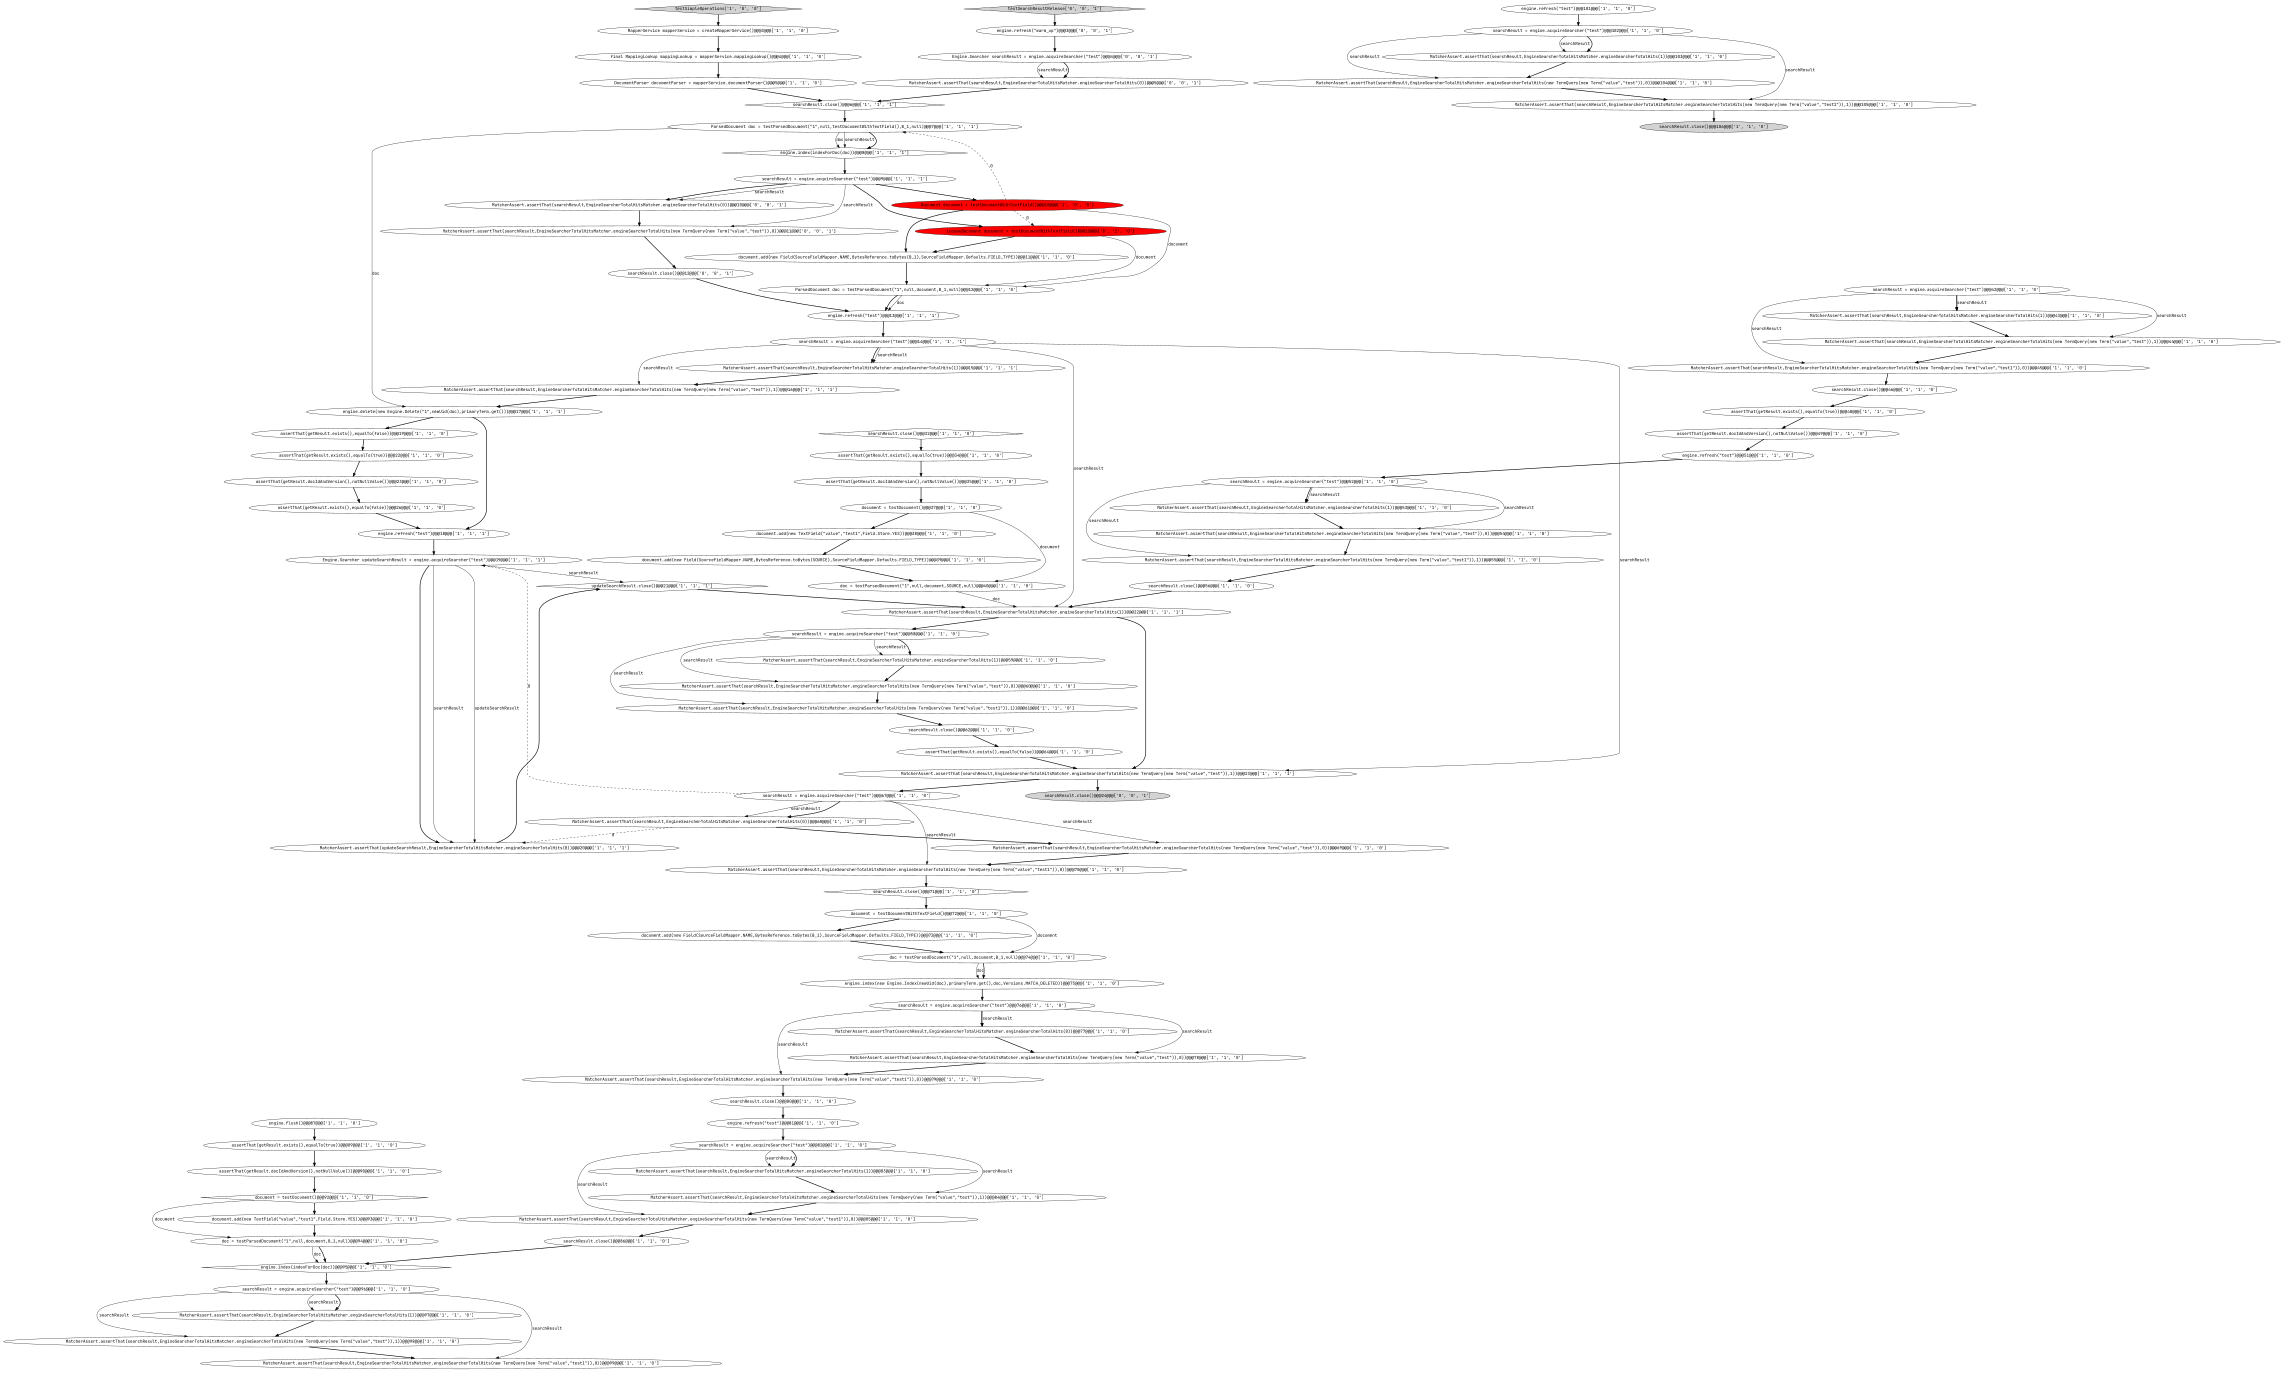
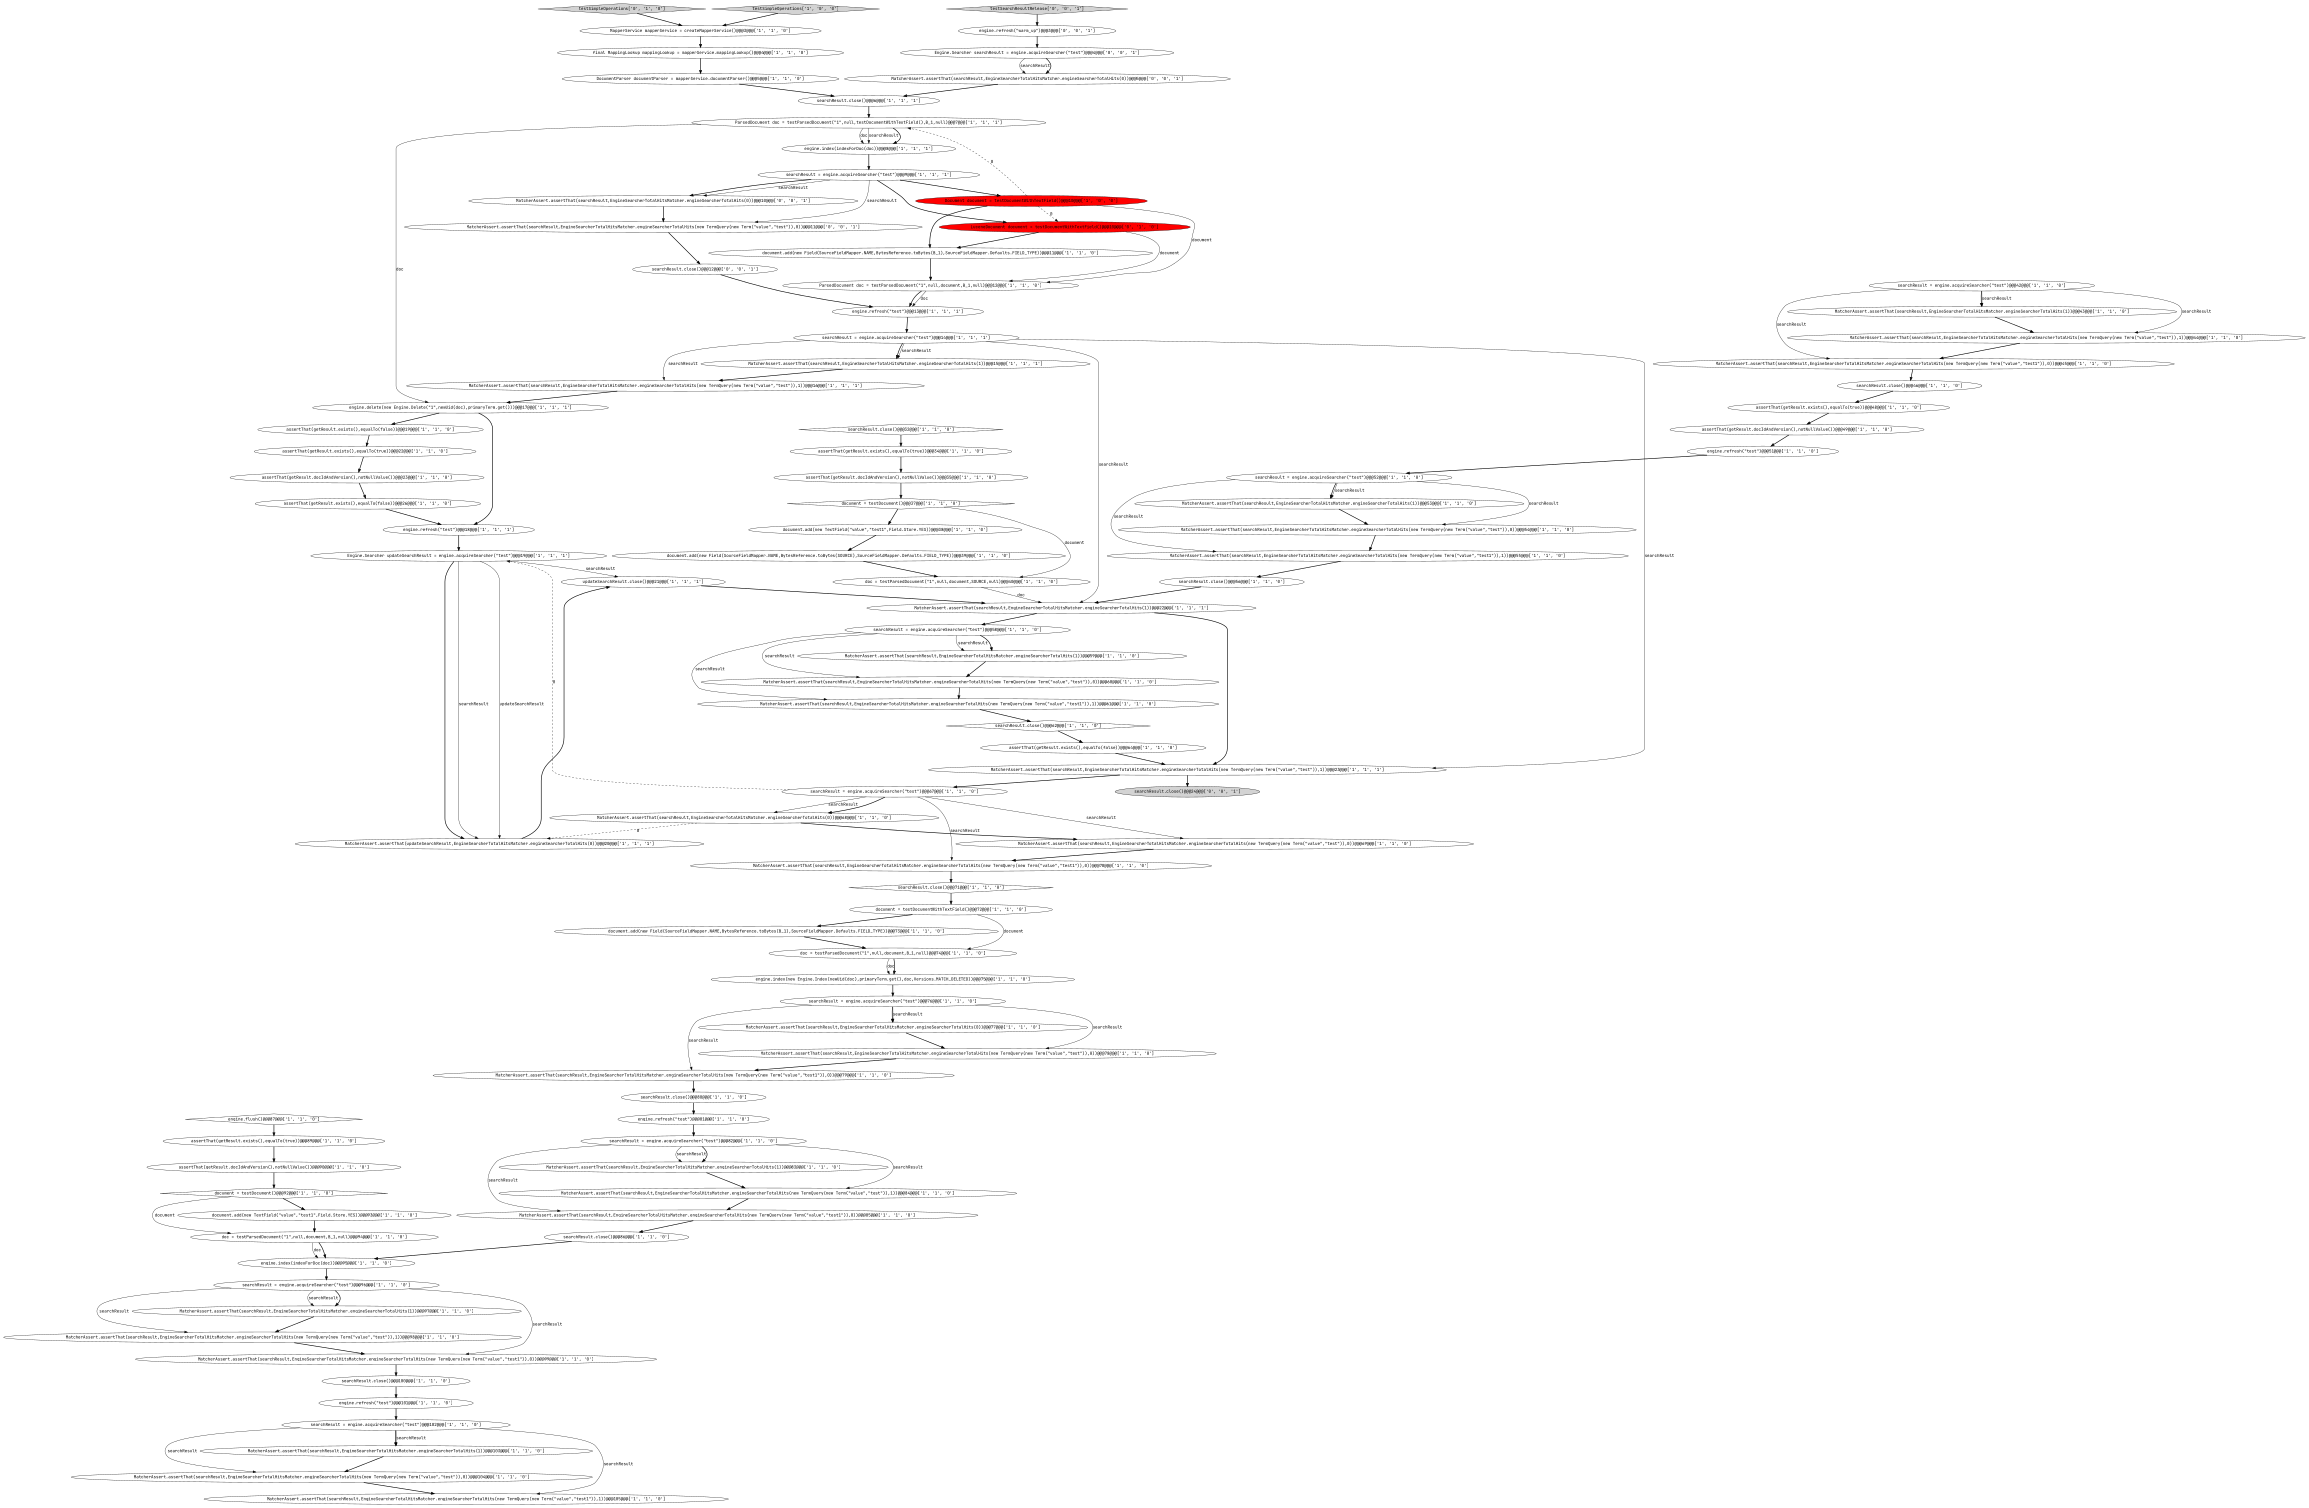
none -> (622, 9)
(845, 105) -> (869, 101)
(1714, 127) -> none
(845, 153) -> (869, 149)
(921, 508) -> (901, 504)
(652, 586) -> (643, 582)
(962, 730) -> (1048, 726)
(314, 1124) -> (274, 1119)
(326, 1268) -> (326, 1263)
none -> (396, 1381)
